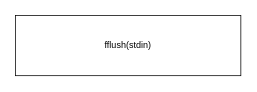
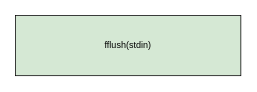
(128, 45) -> (128, 45)
